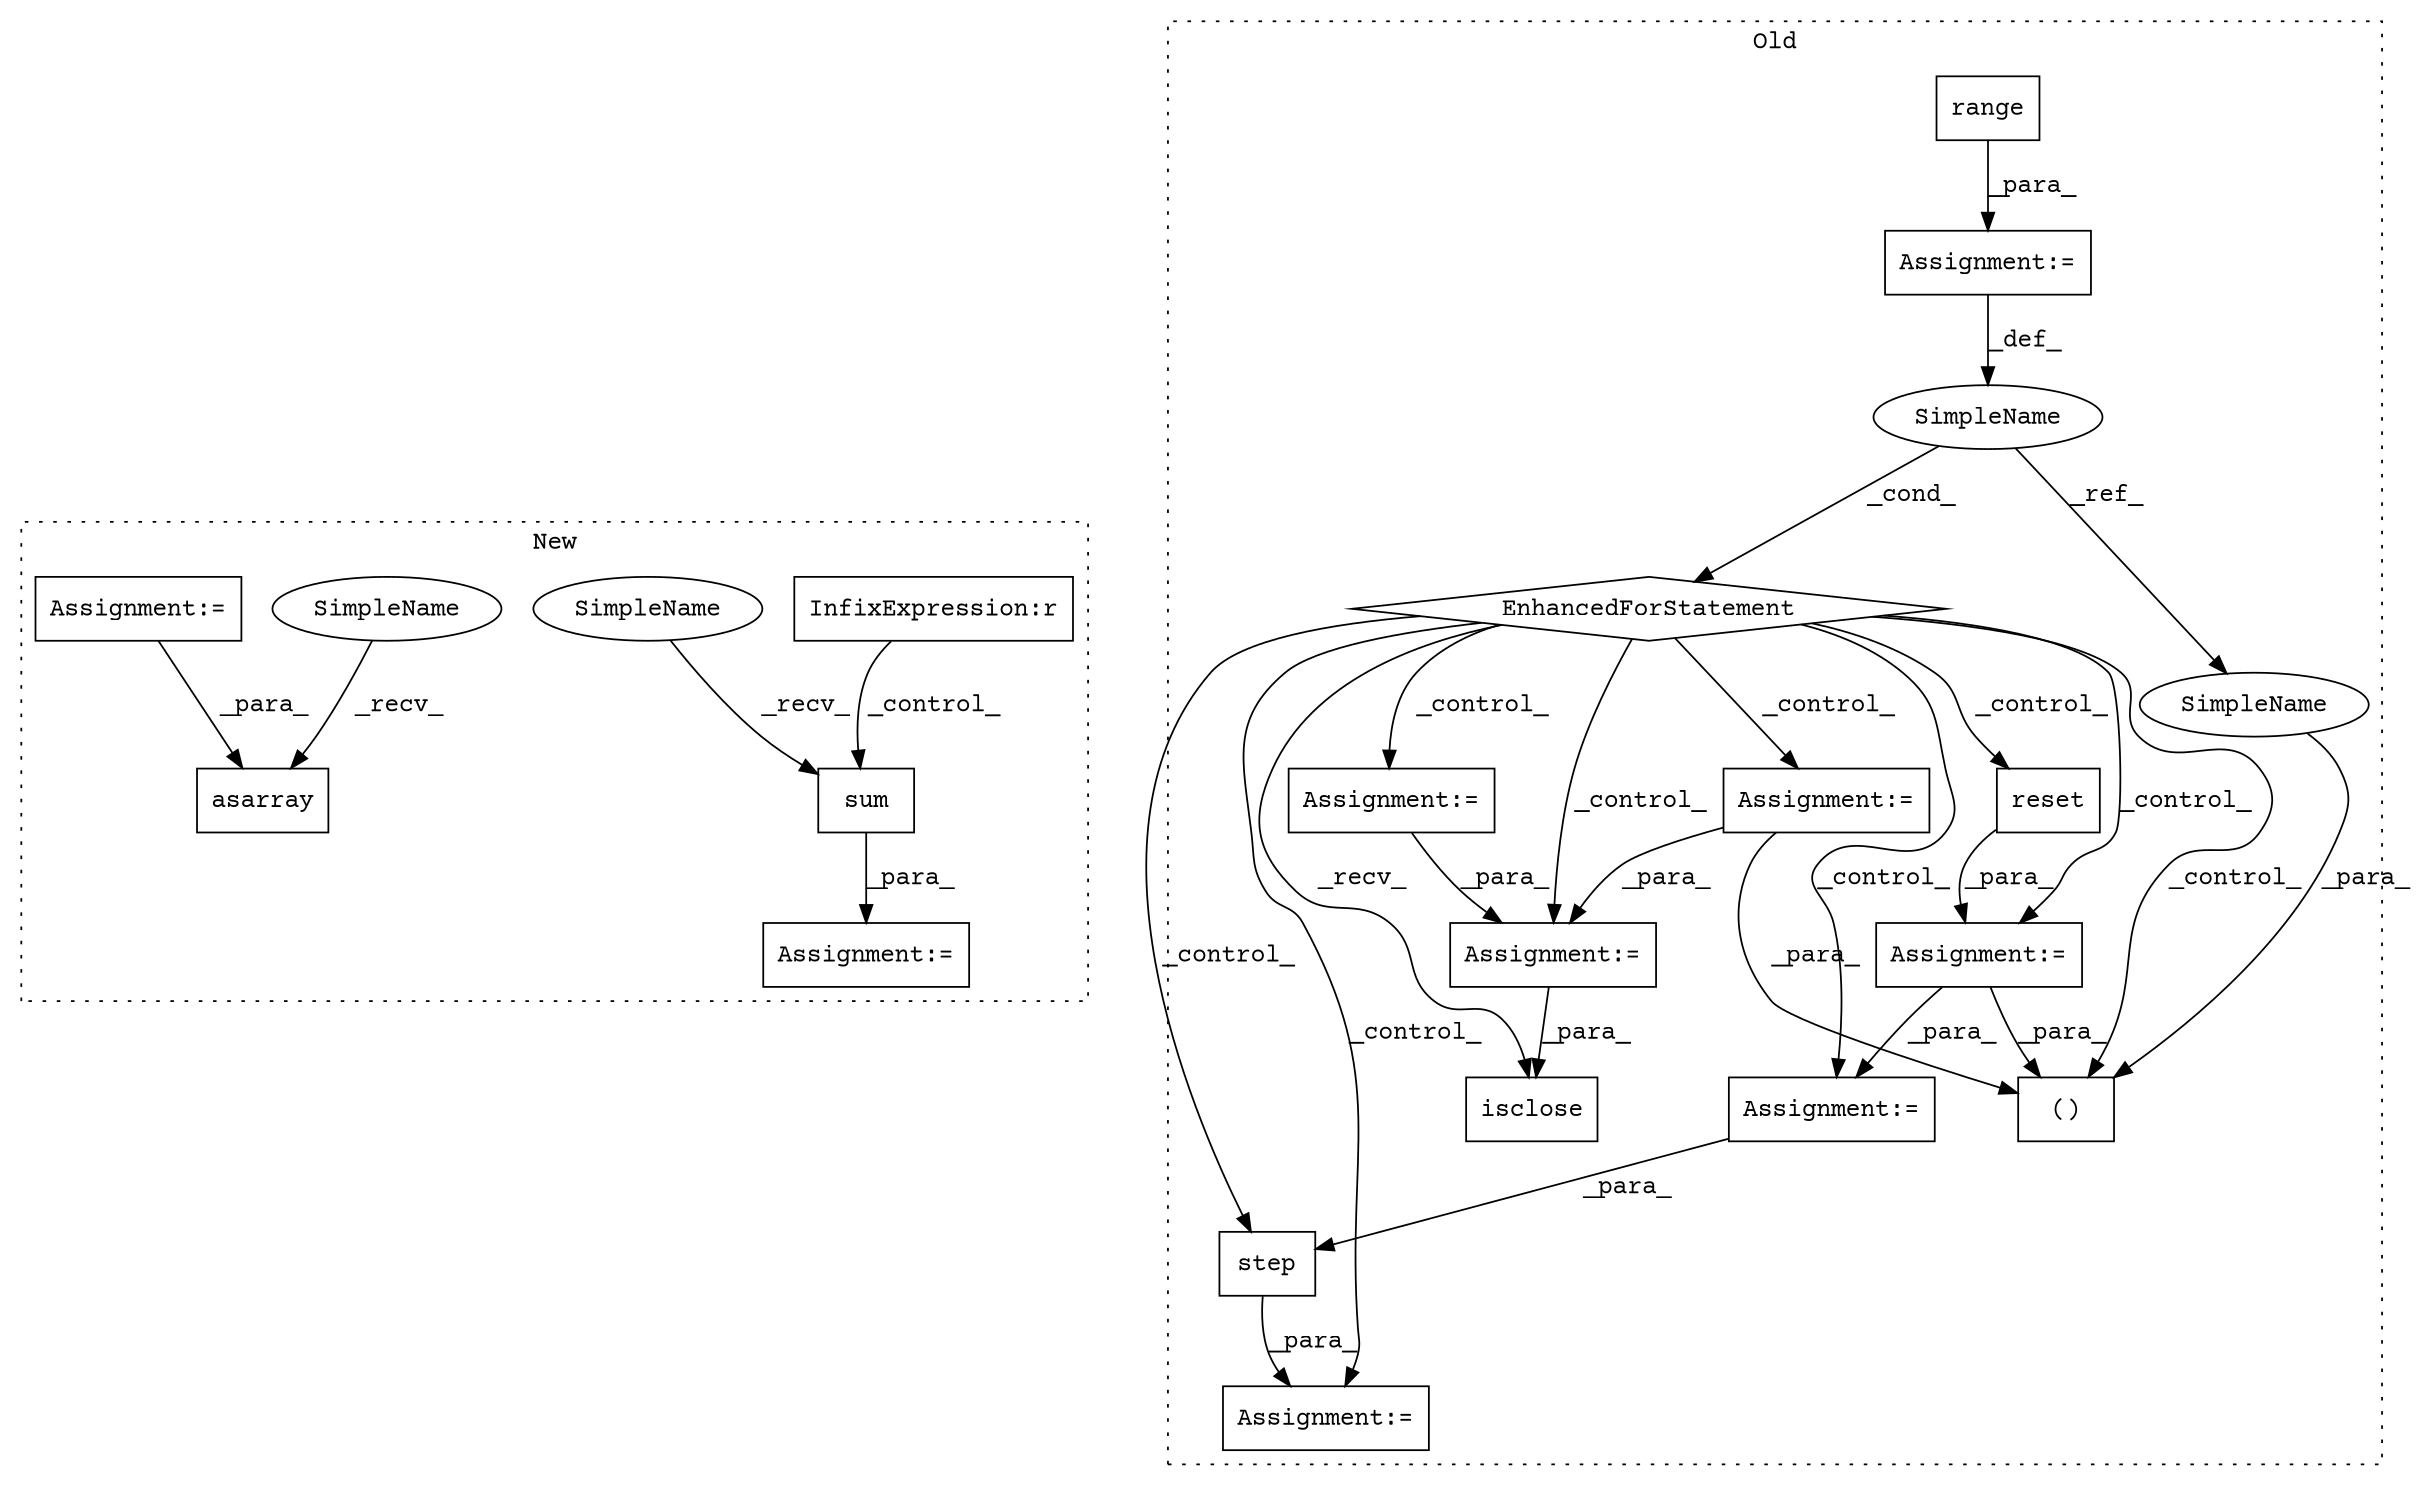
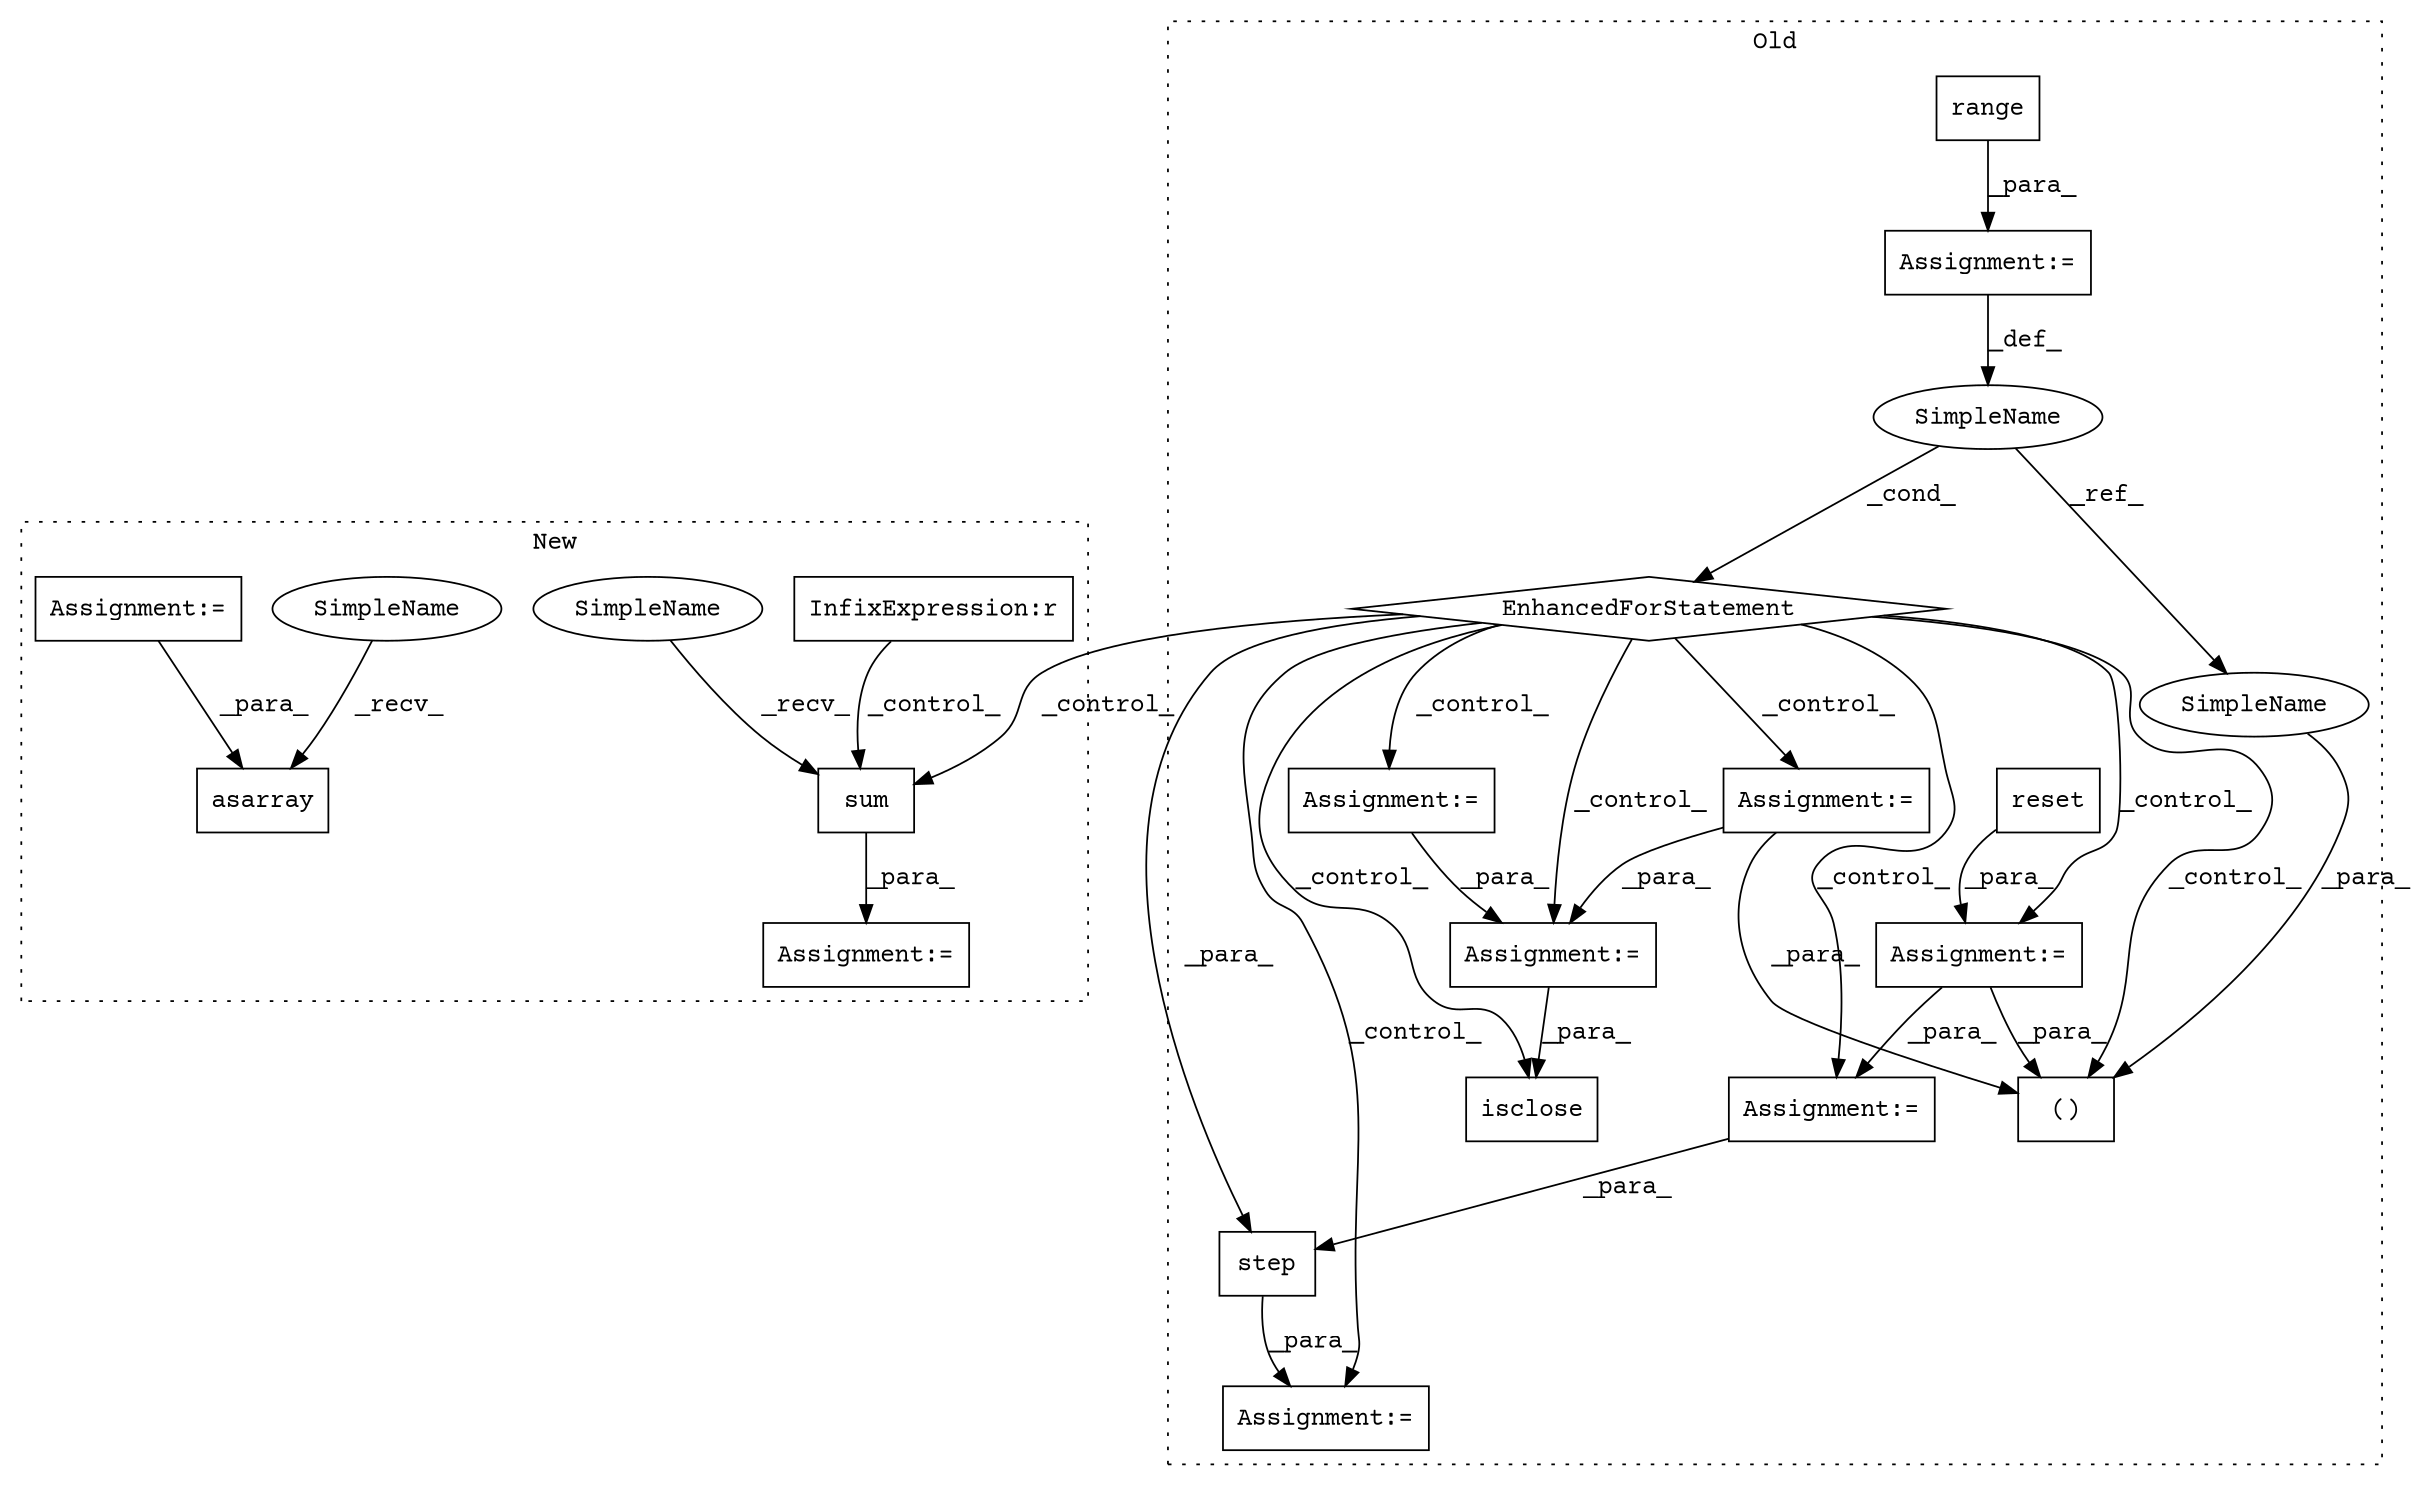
(1923, 665) -> (1141, 641)
(1362, 878) -> (1362, 878)
(1229, 955) -> (1229, 955)
